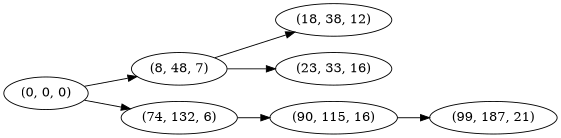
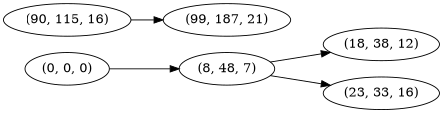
(179, 118) -> none
